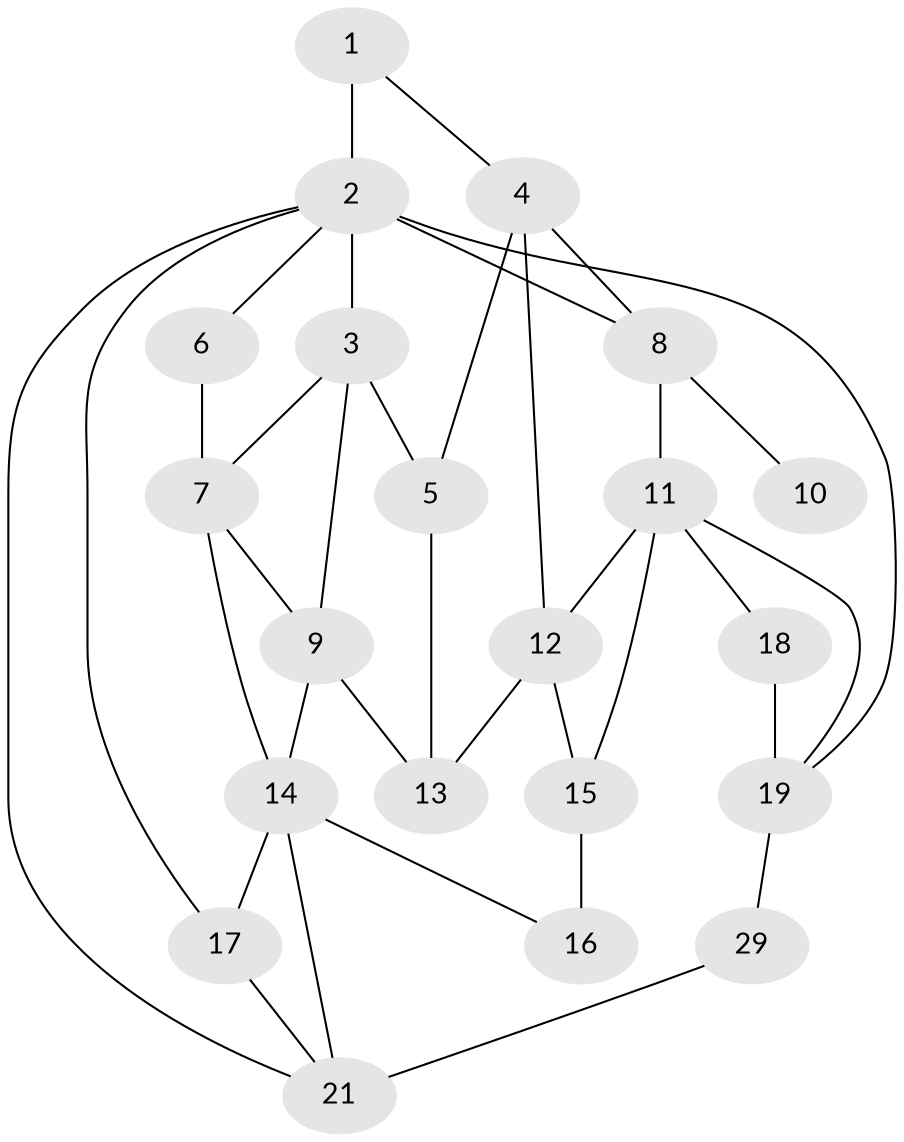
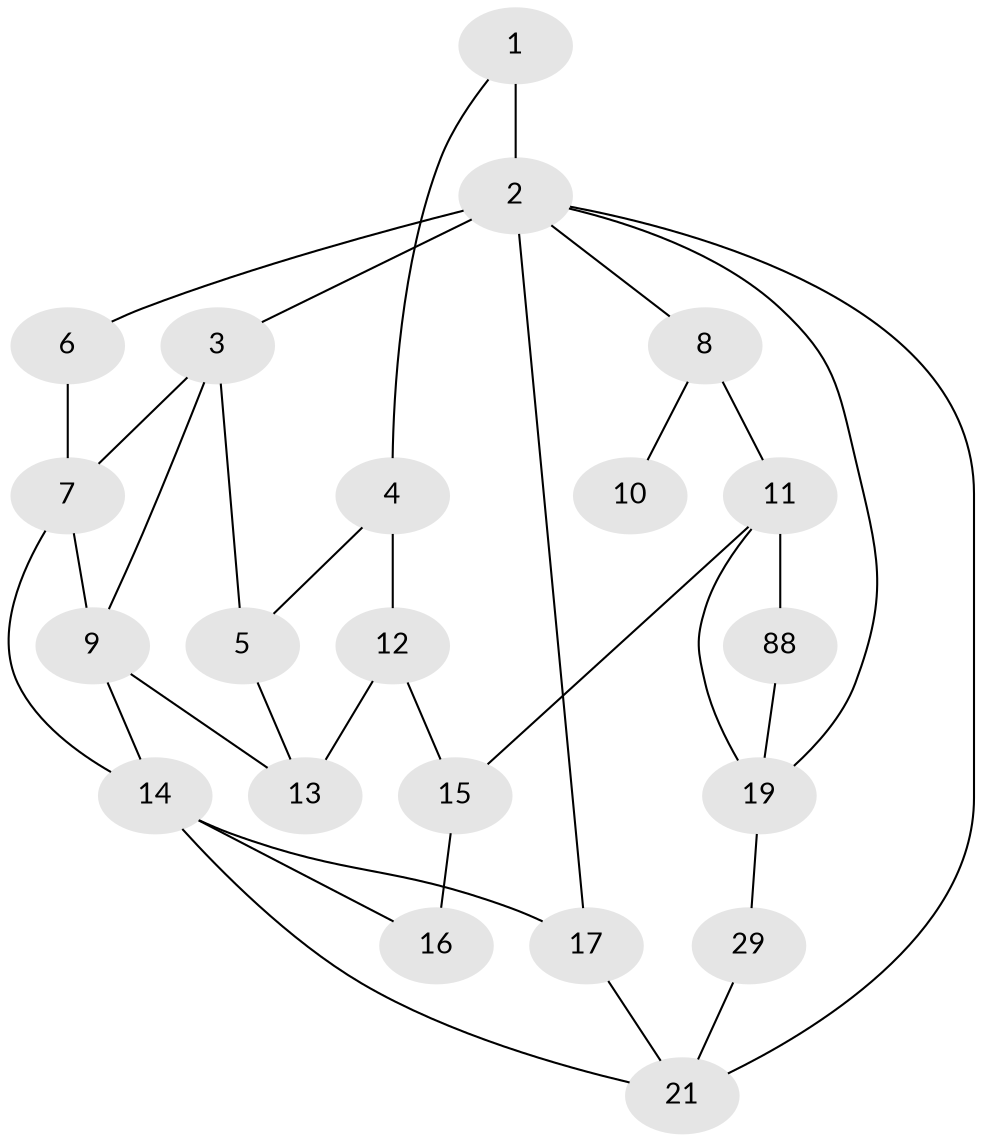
(604, 283) -> none
(603, 571) -> none
(775, 646) -> (780, 646)
